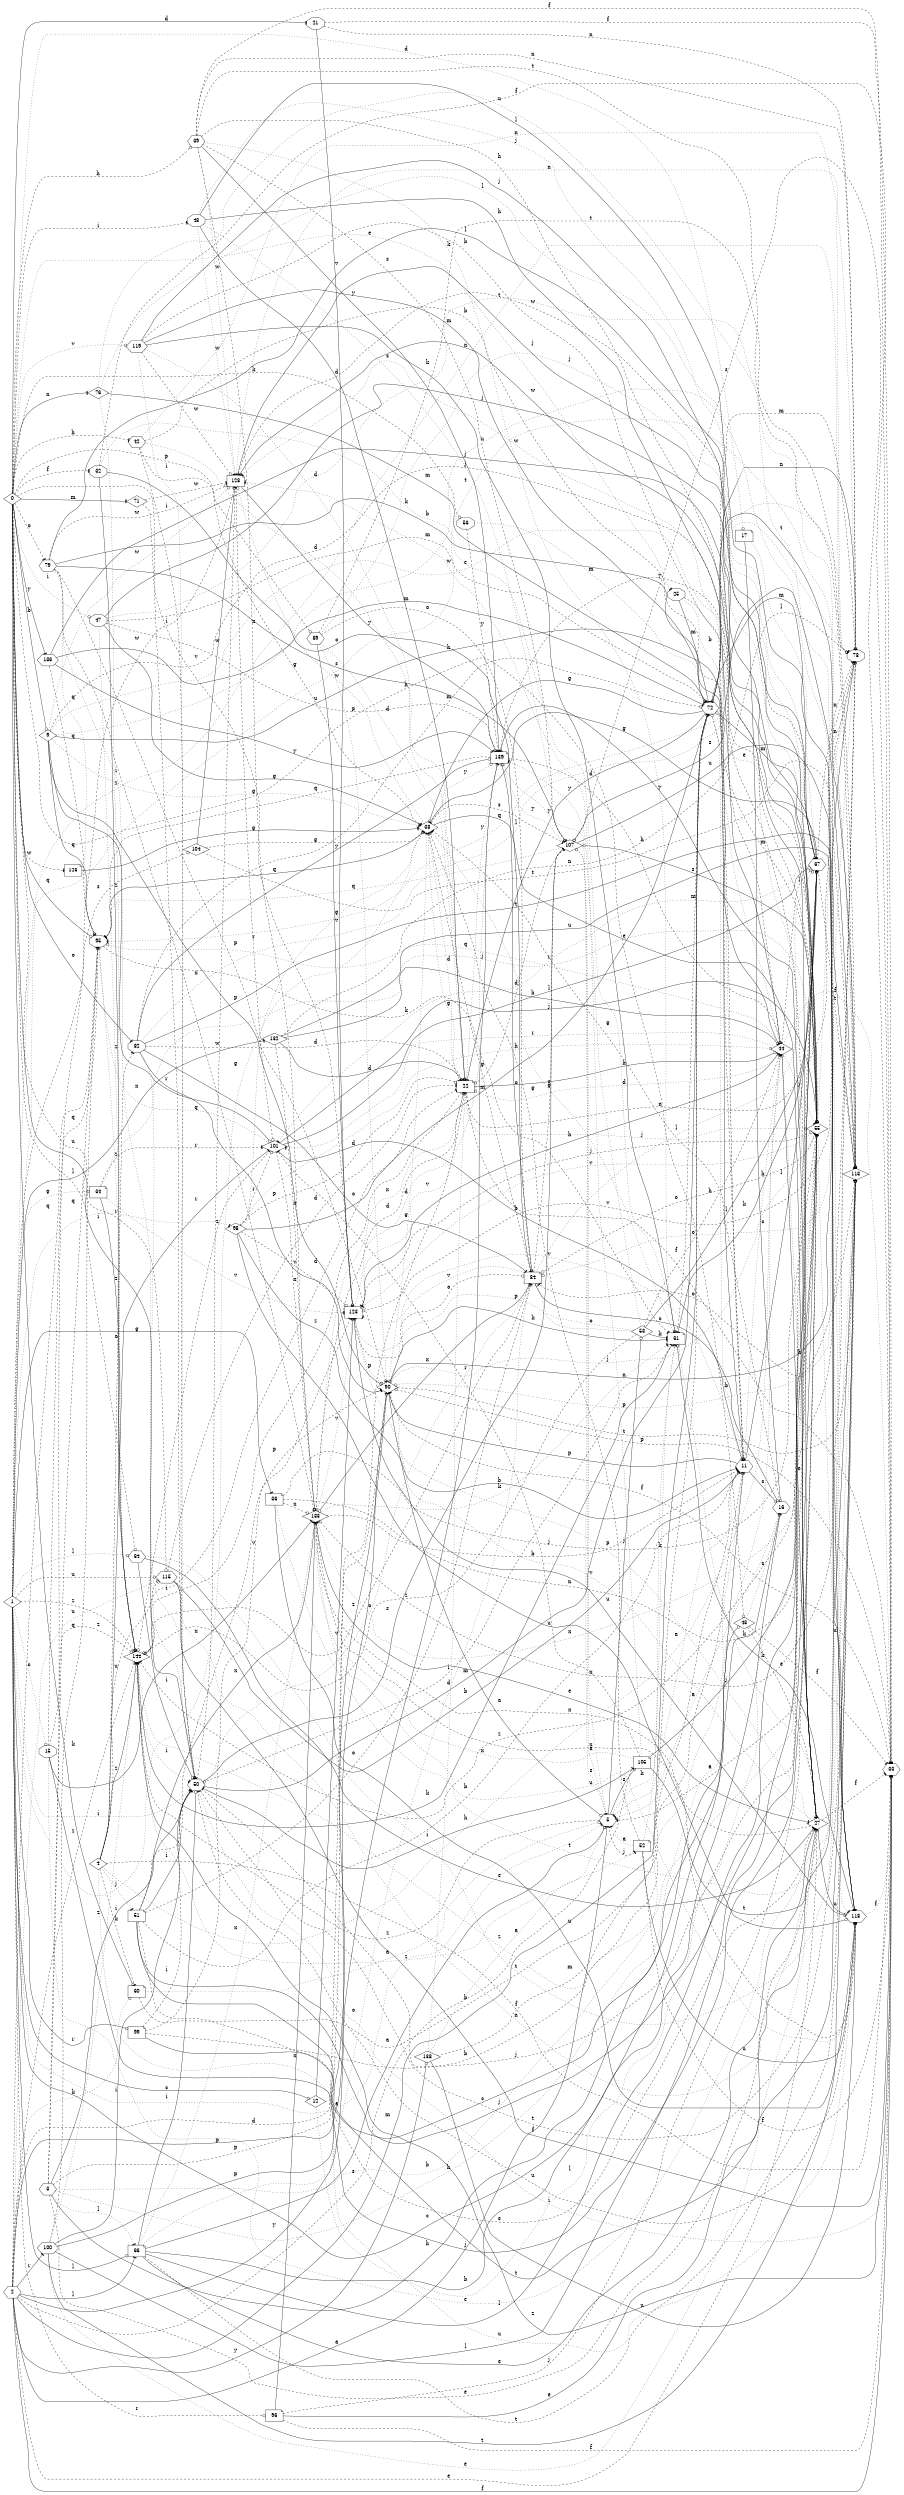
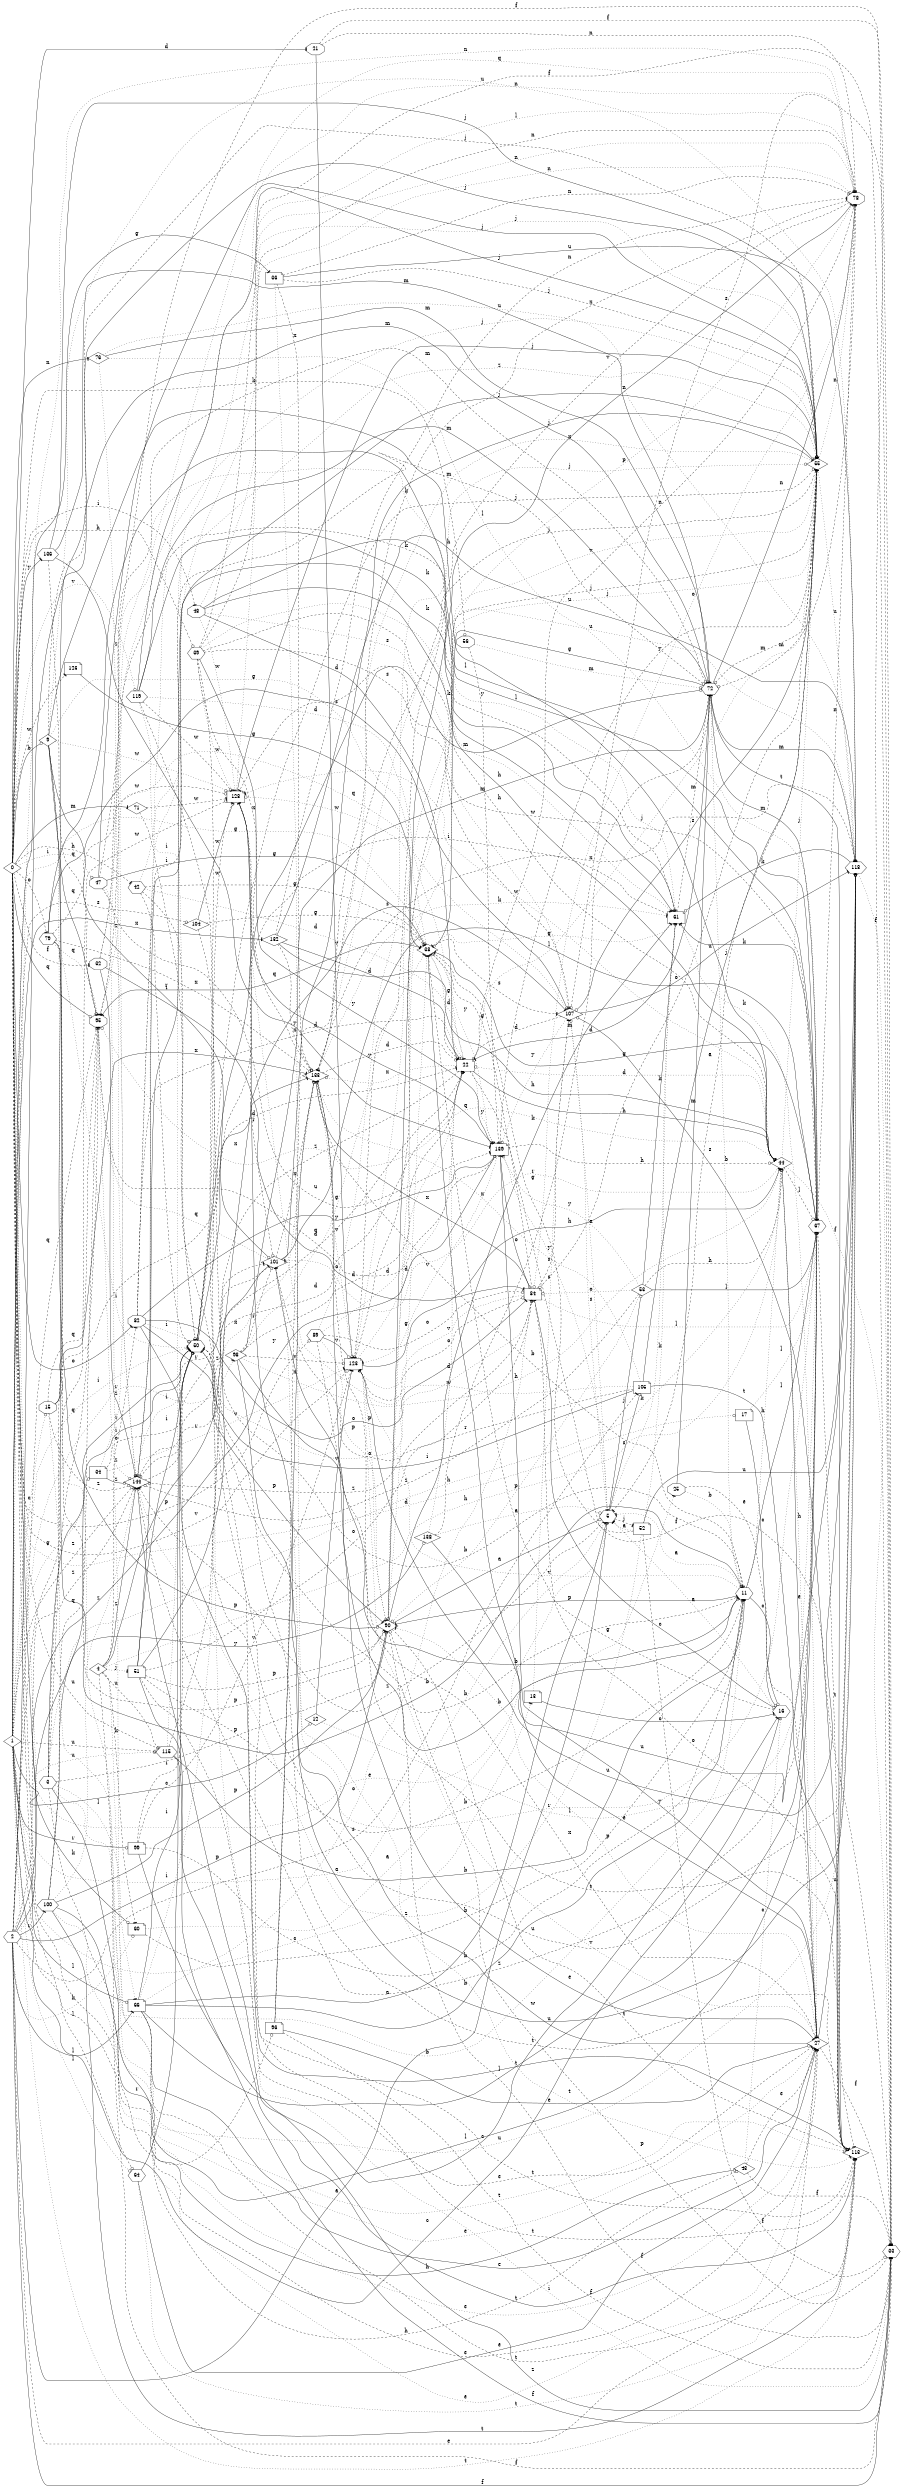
(37, 1137) -> none
none -> (533, 1697)
